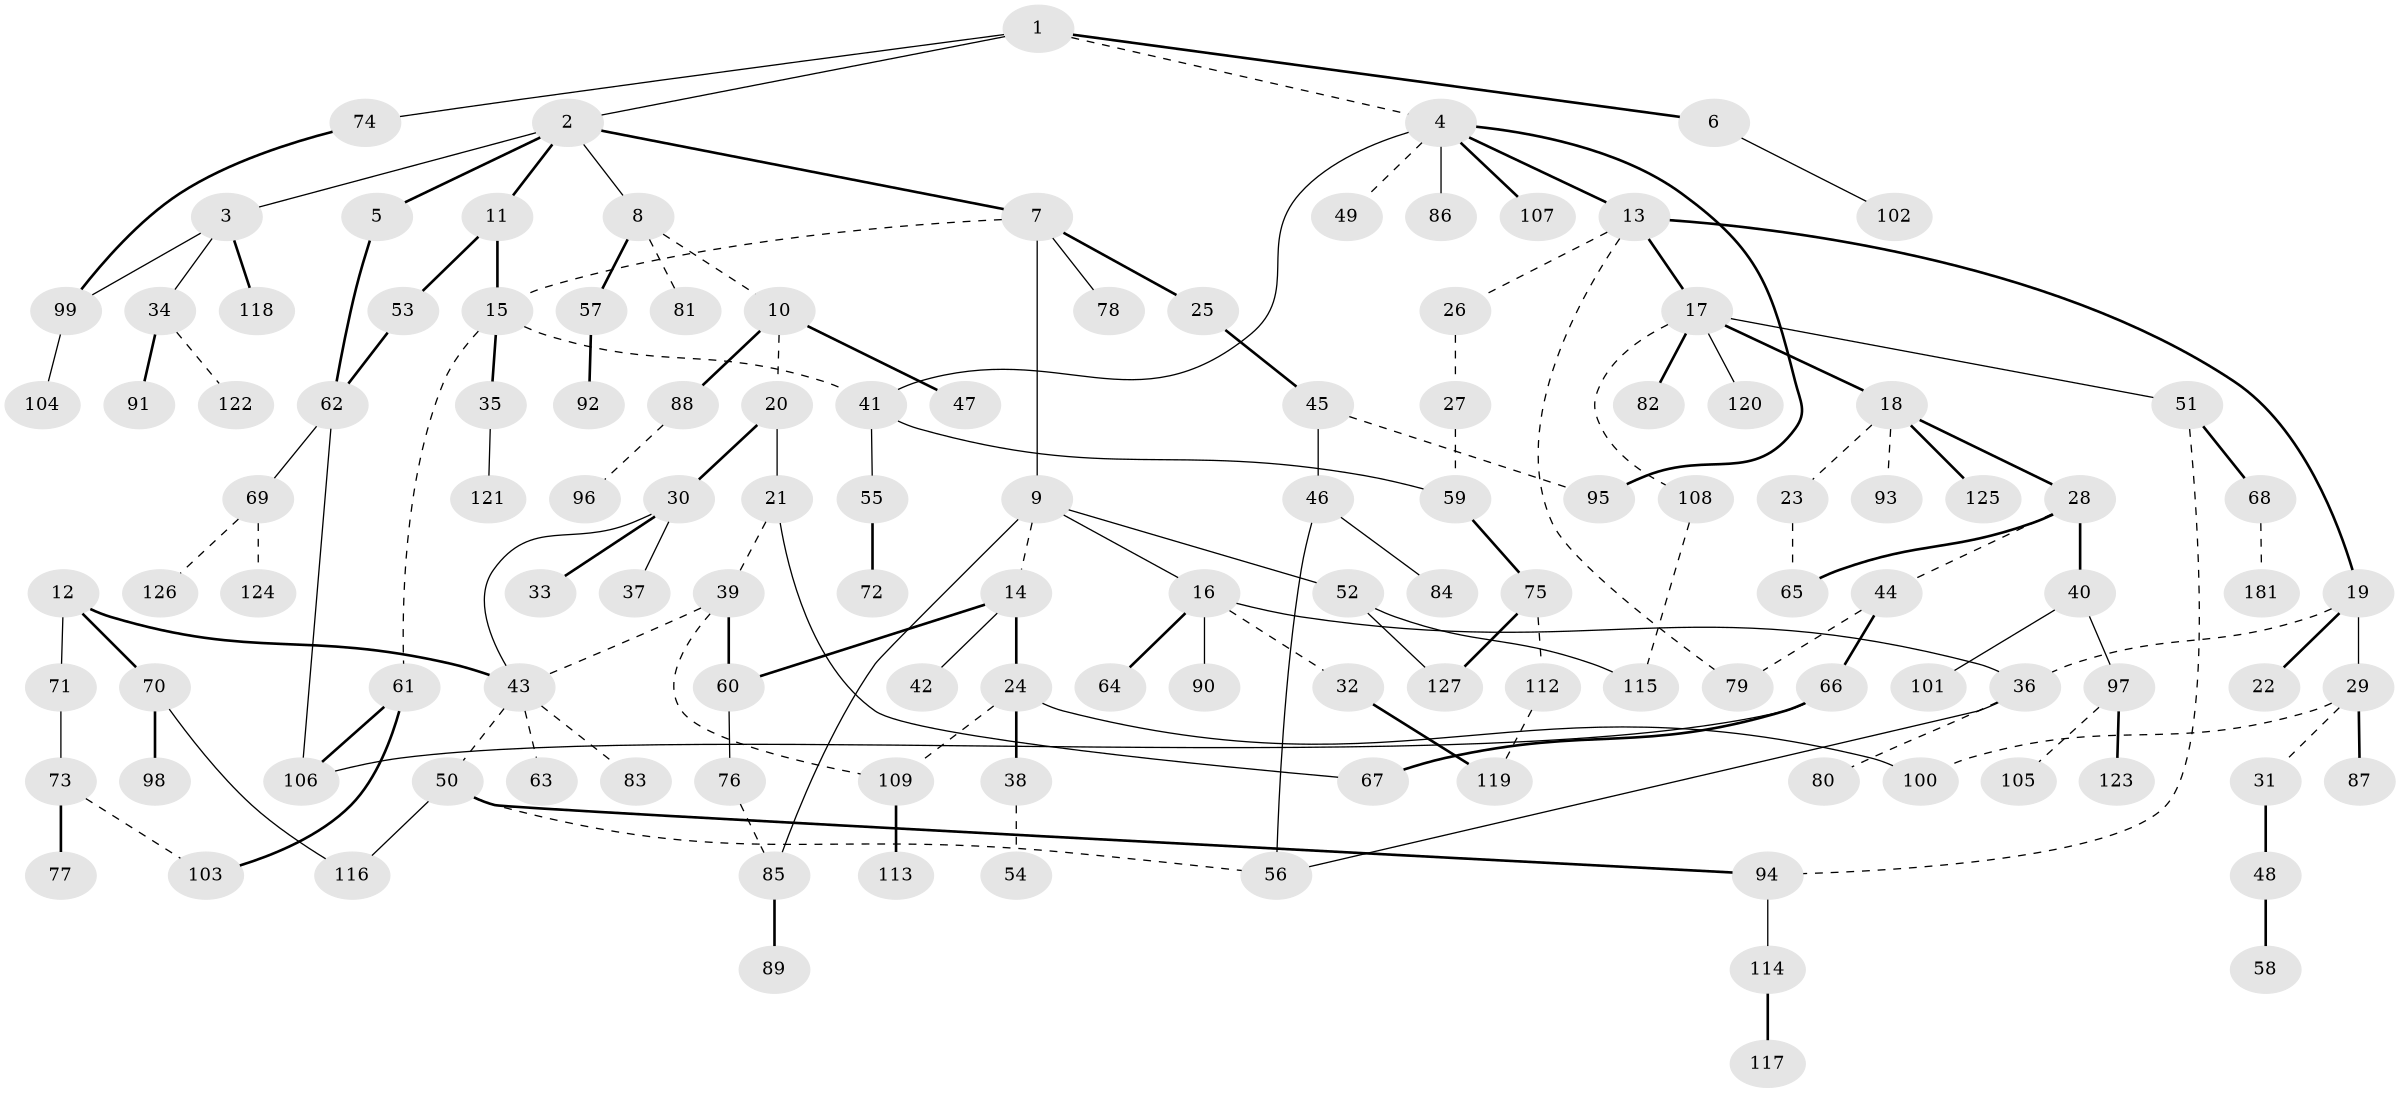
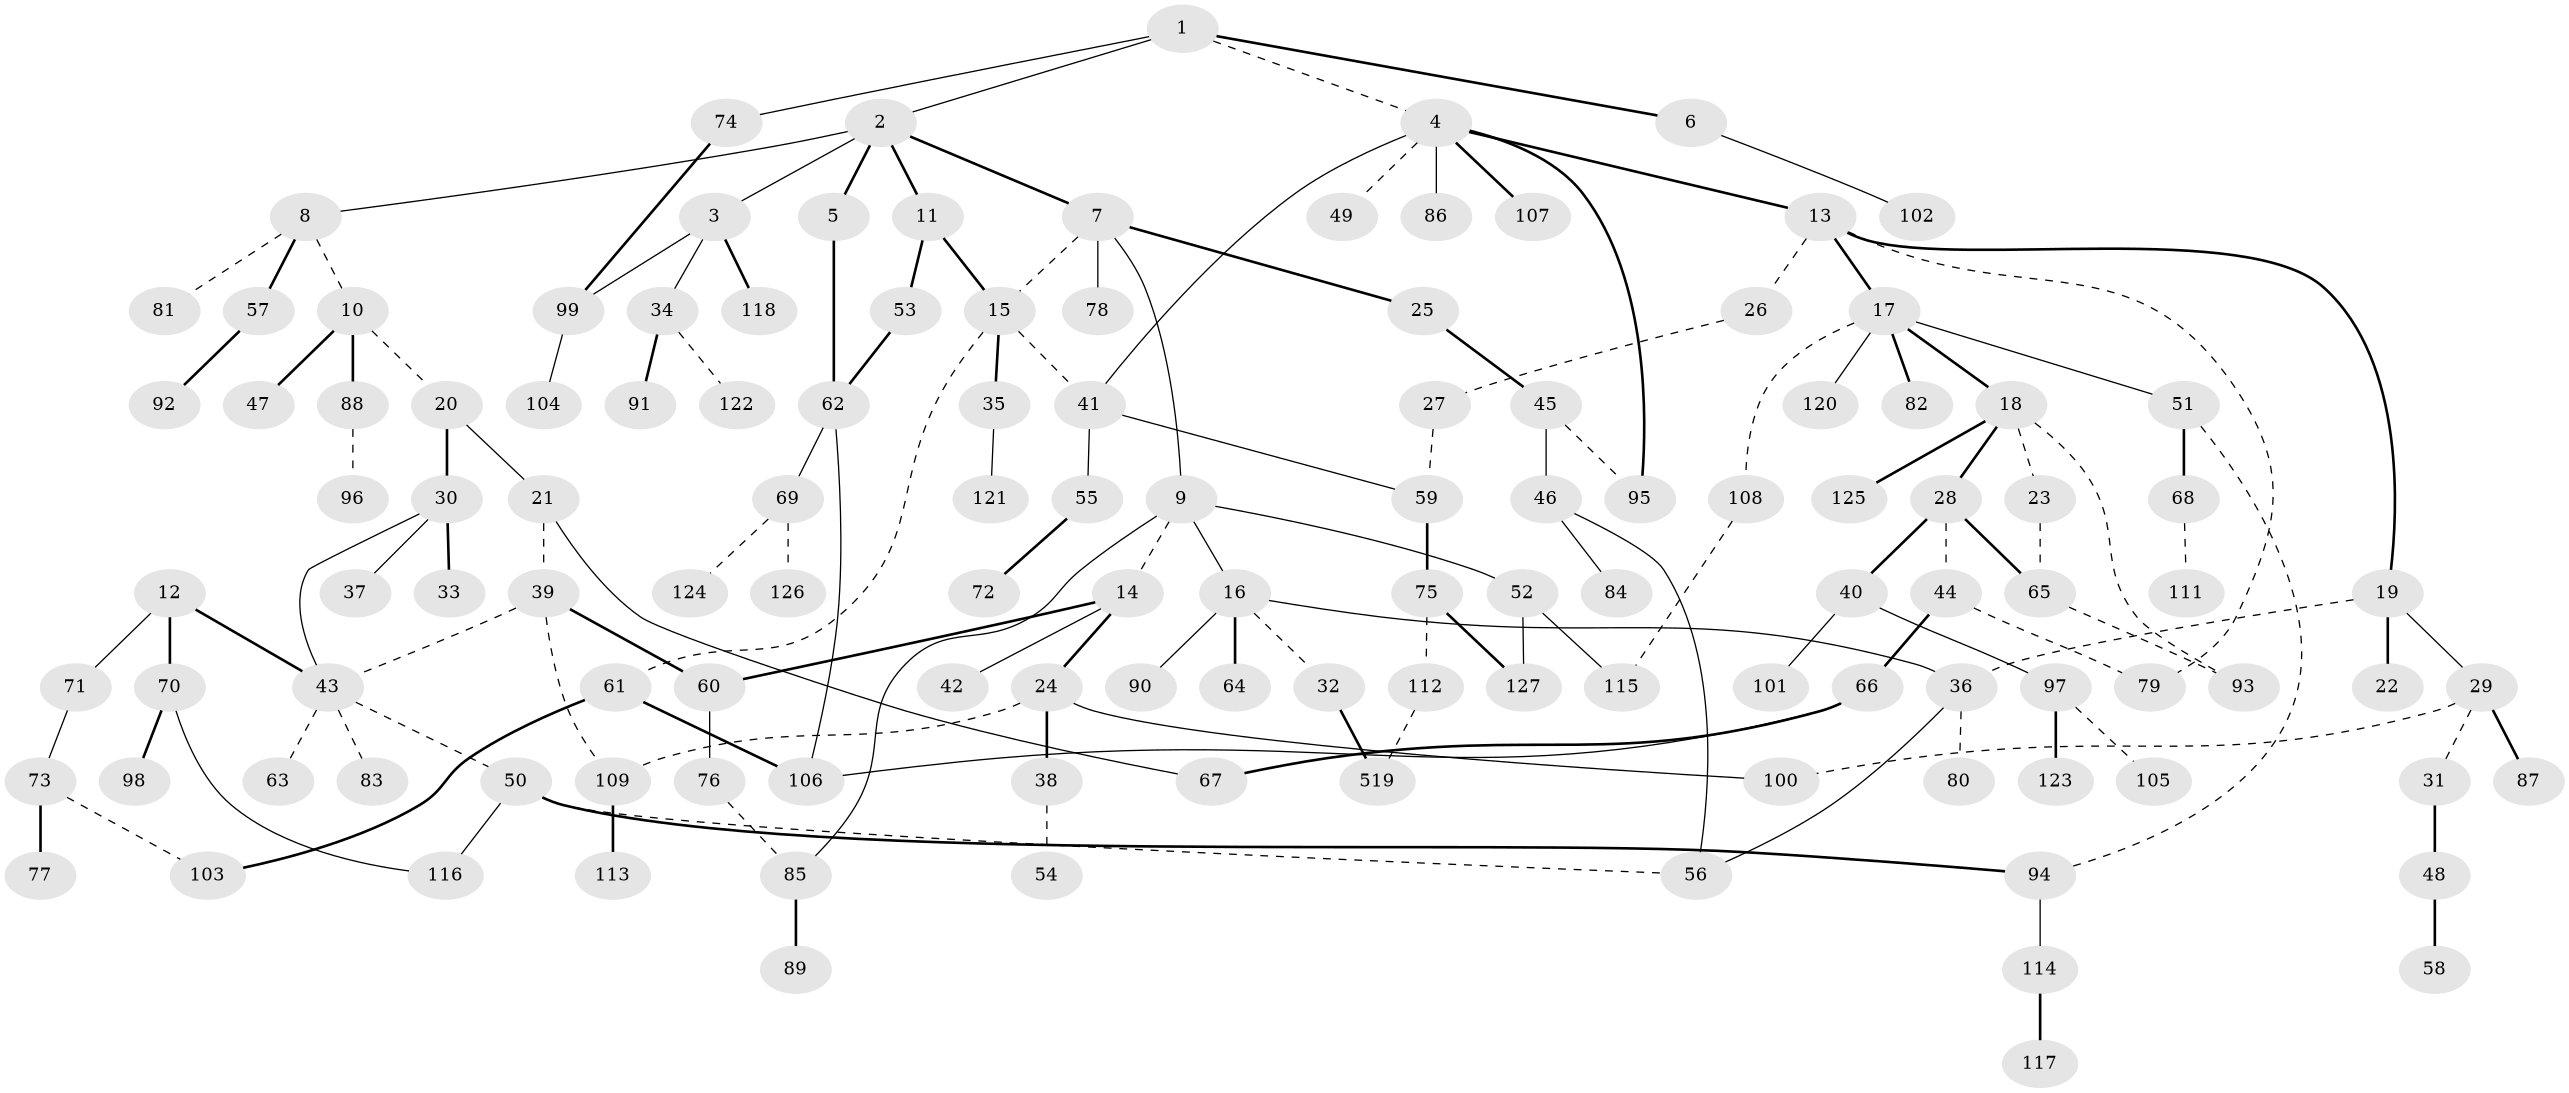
(2262, 593) -> (2187, 593)
none -> (2150, 643)
(1495, 782) -> (1378, 782)
